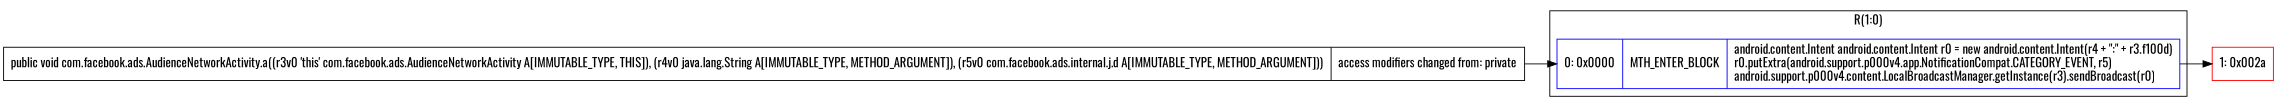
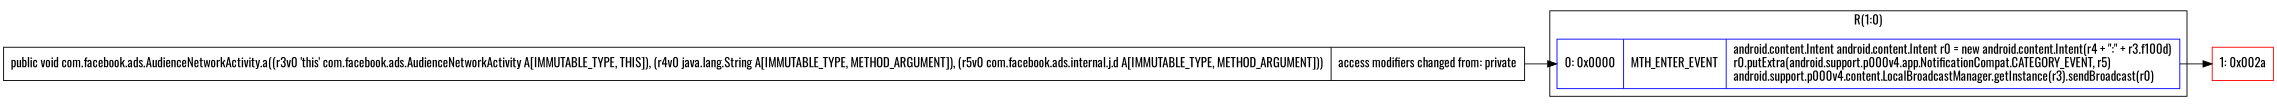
(1675, 63) -> (1674, 63)
